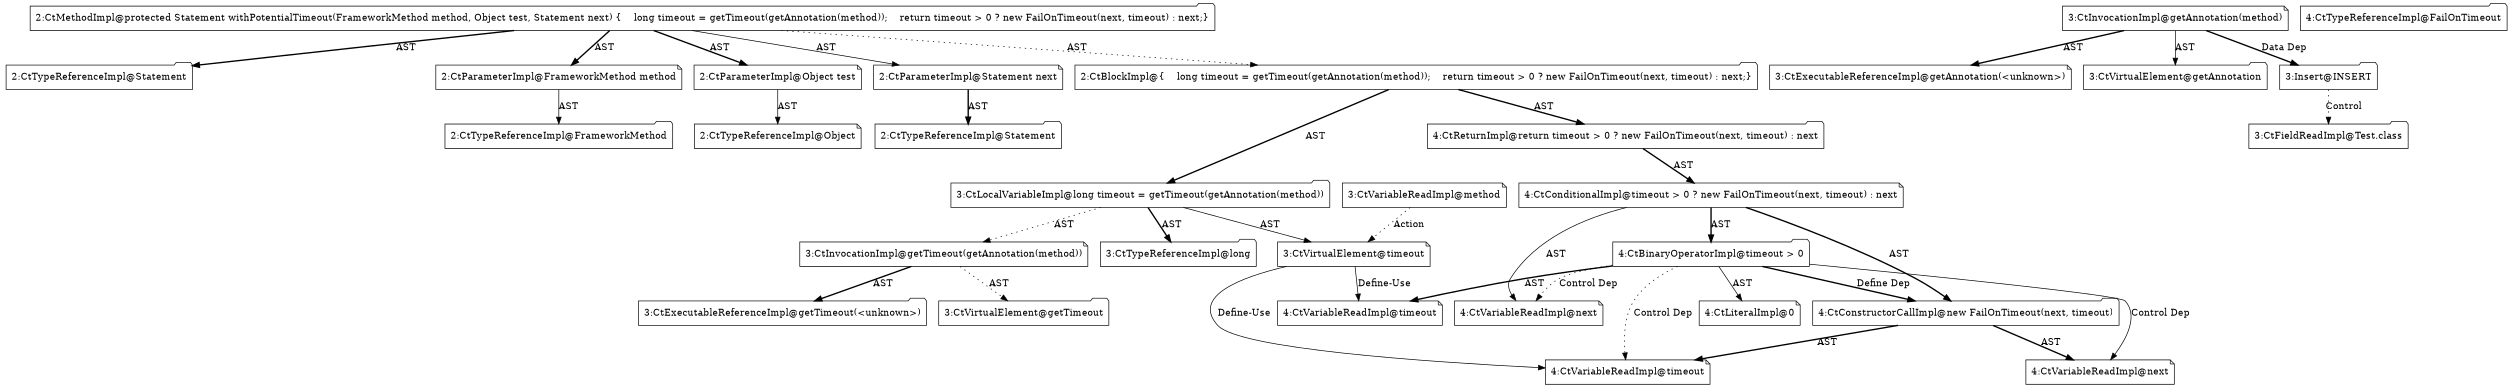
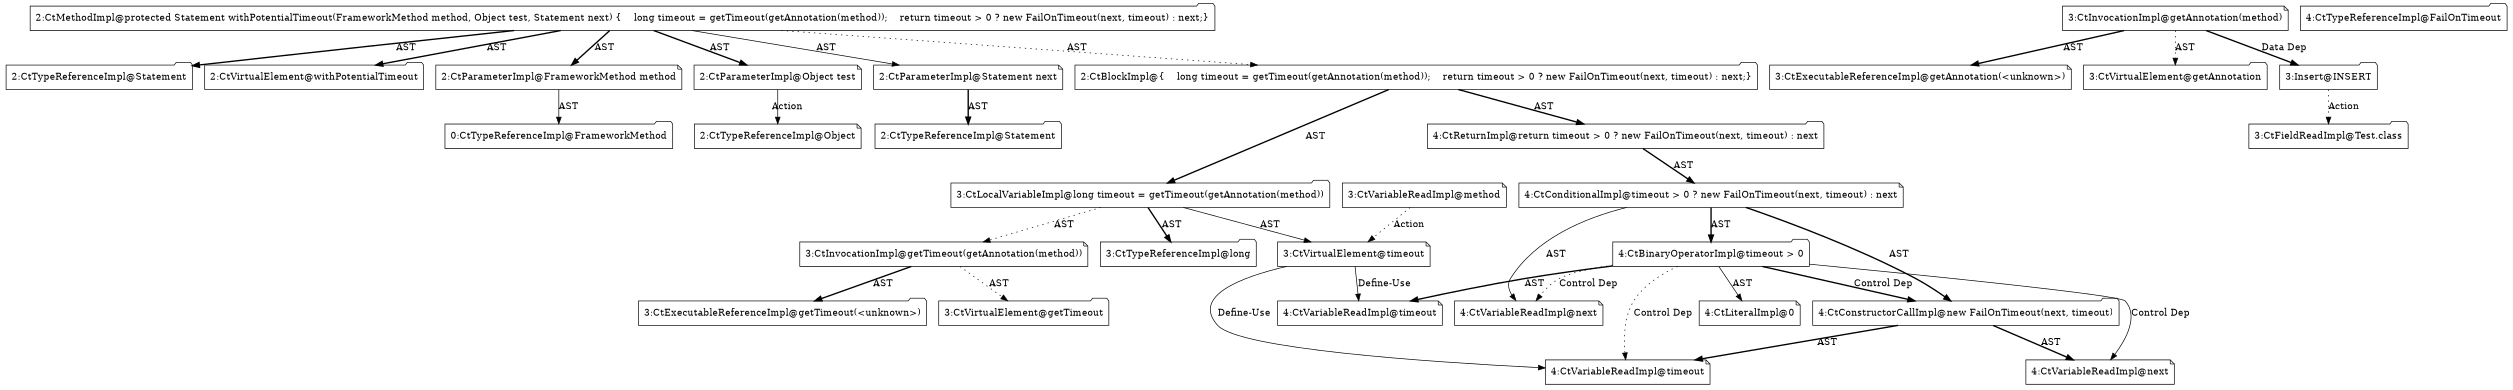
(2175, 44) -> (2175, 44)
none -> (314, 77)
(788, 107) -> (788, 107)
(2344, 107) -> (2344, 107)
(559, 136) -> (559, 136)
(1884, 284) -> (1884, 284)
